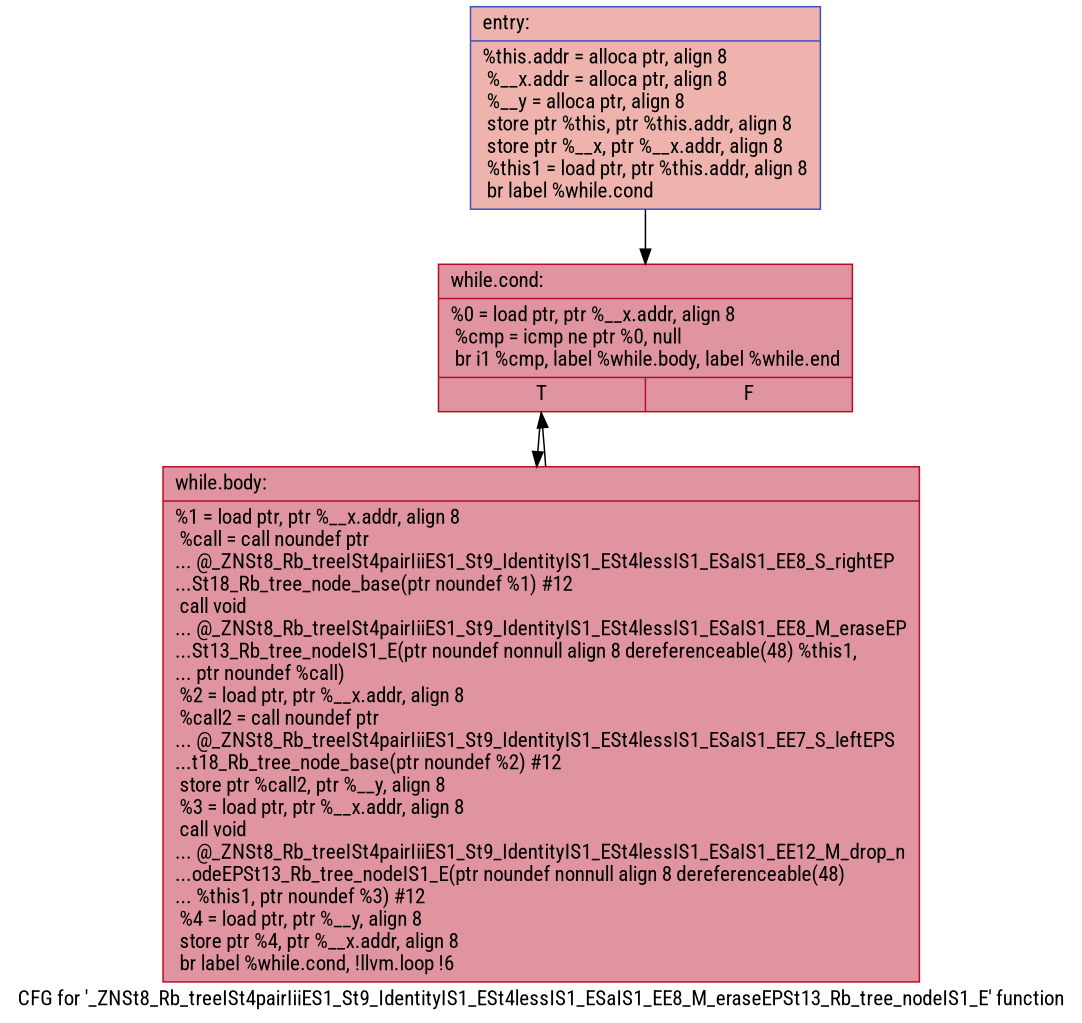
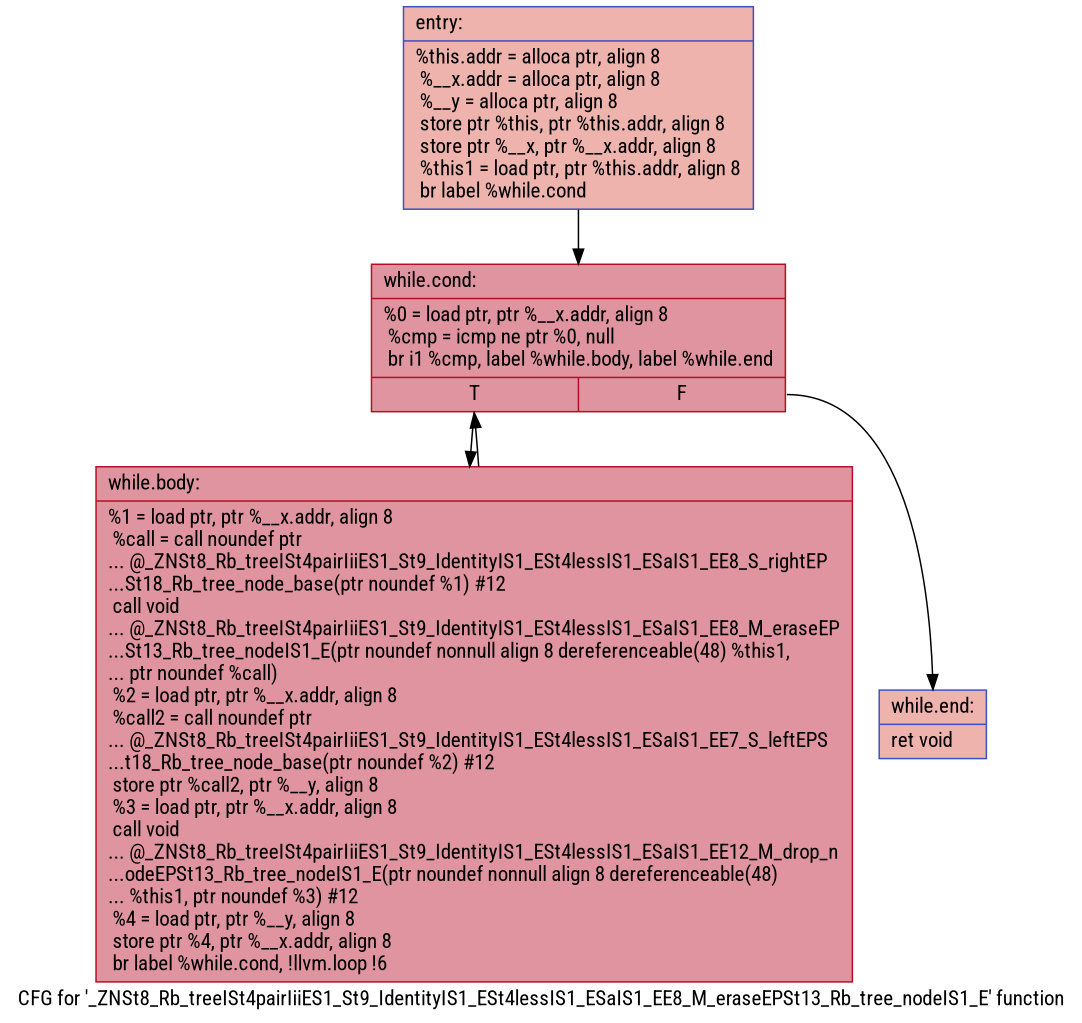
none -> (933, 724)
